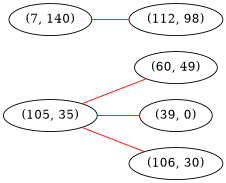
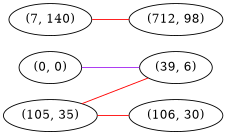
(176, 20) -> (176, 20)
none -> (50, 68)
(176, 68) -> none
(176, 116) -> (176, 68)
